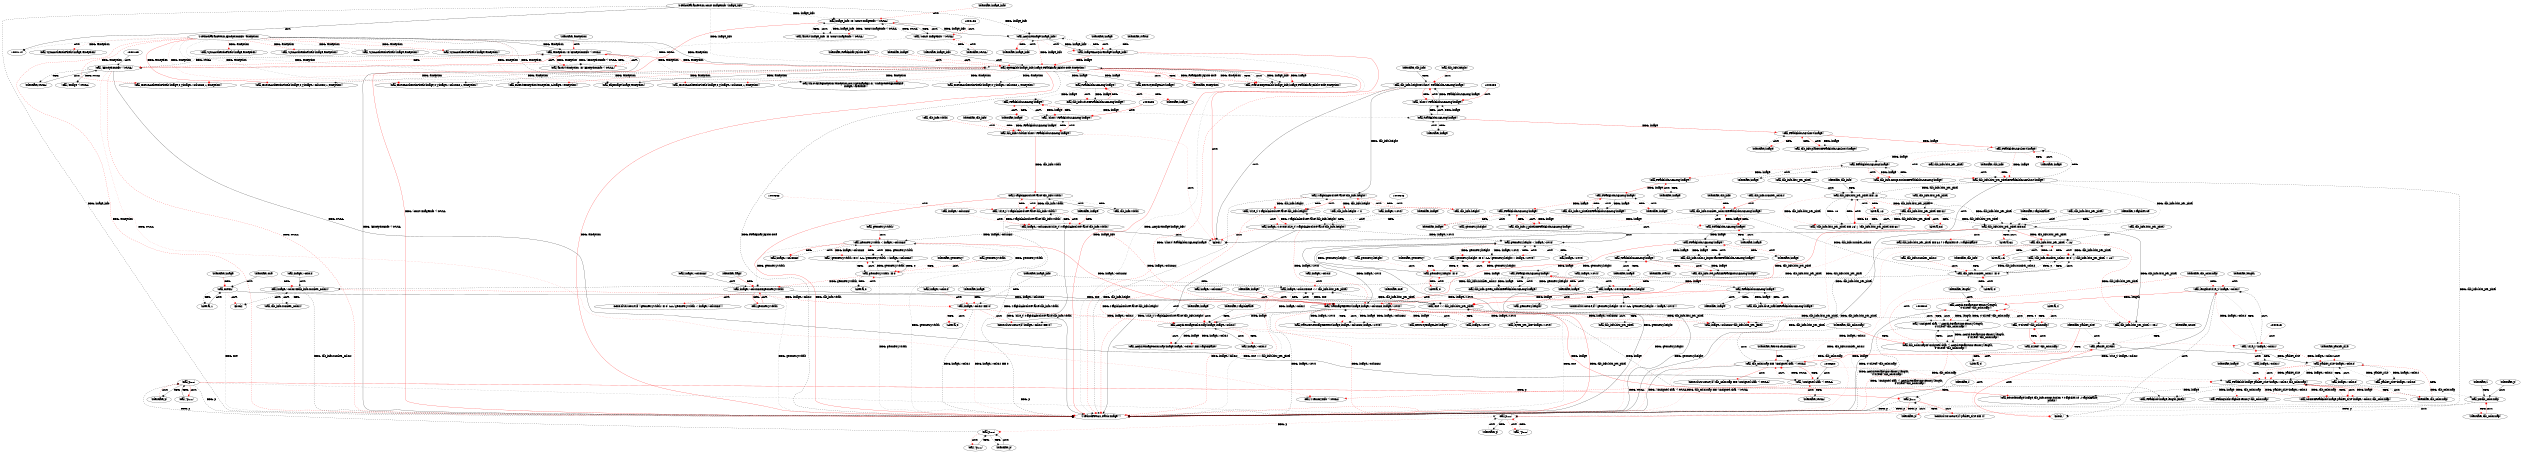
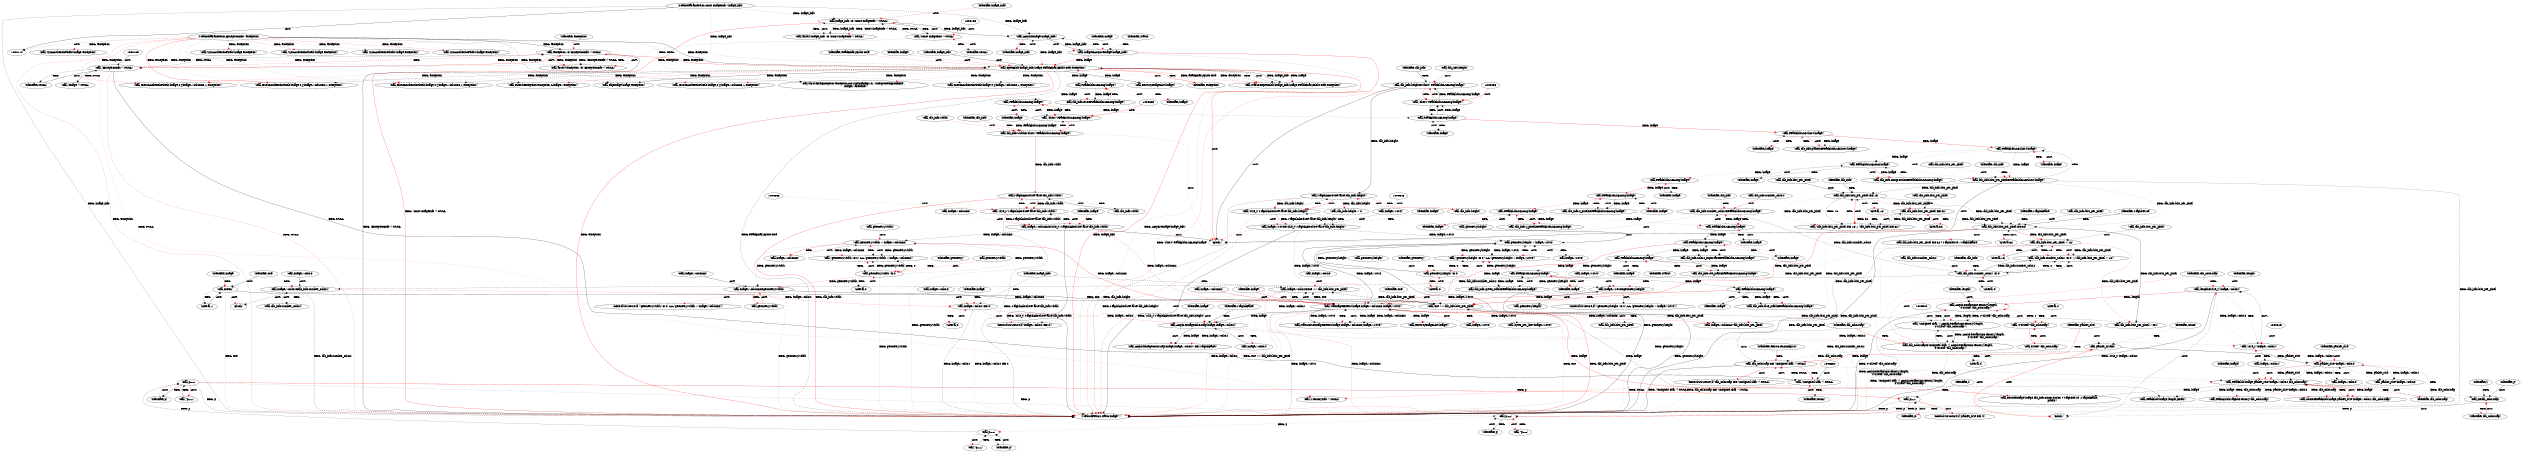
(732, 274) -> none
